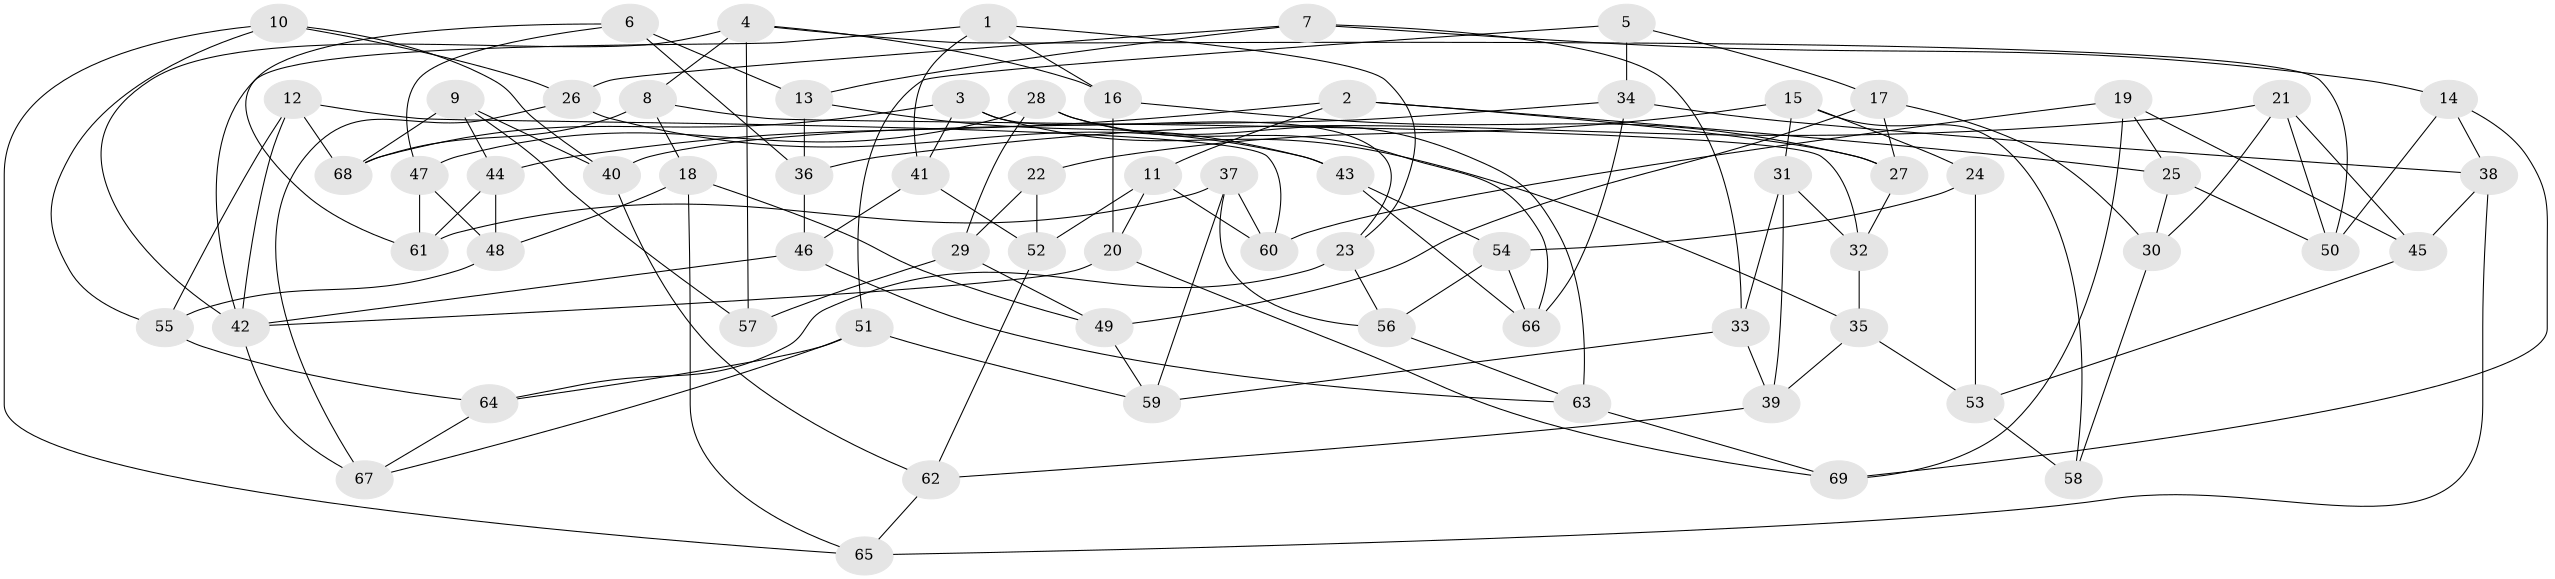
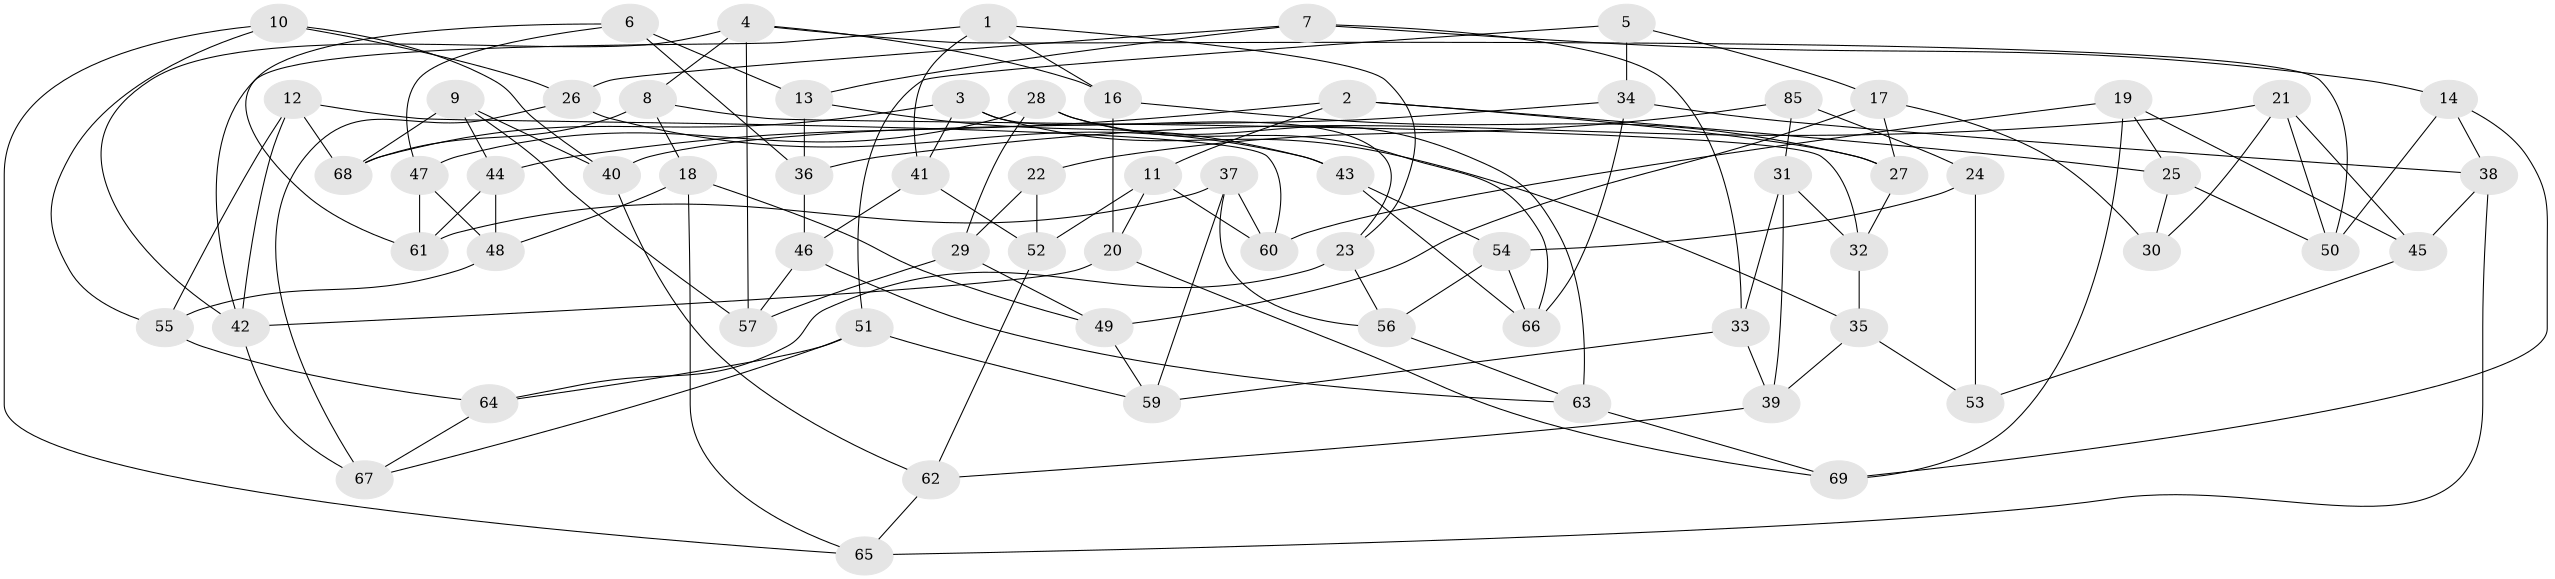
(1794, 99) -> (1794, 99)
(523, 290) -> (776, 290)
(2074, 480) -> none
